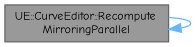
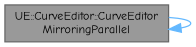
(87, 23) -> (87, 23)
